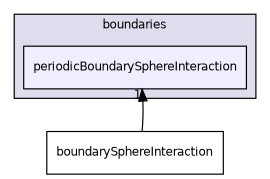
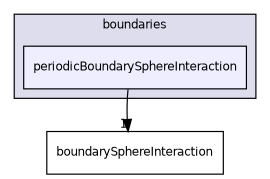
(143, 116) -> (127, 106)
